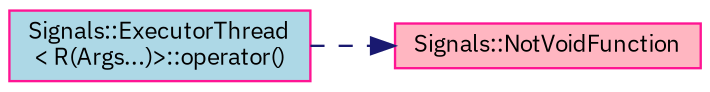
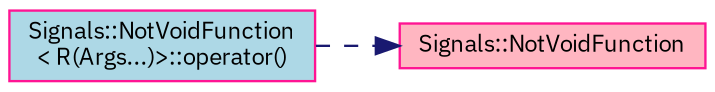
(160, 46) -> (162, 46)
